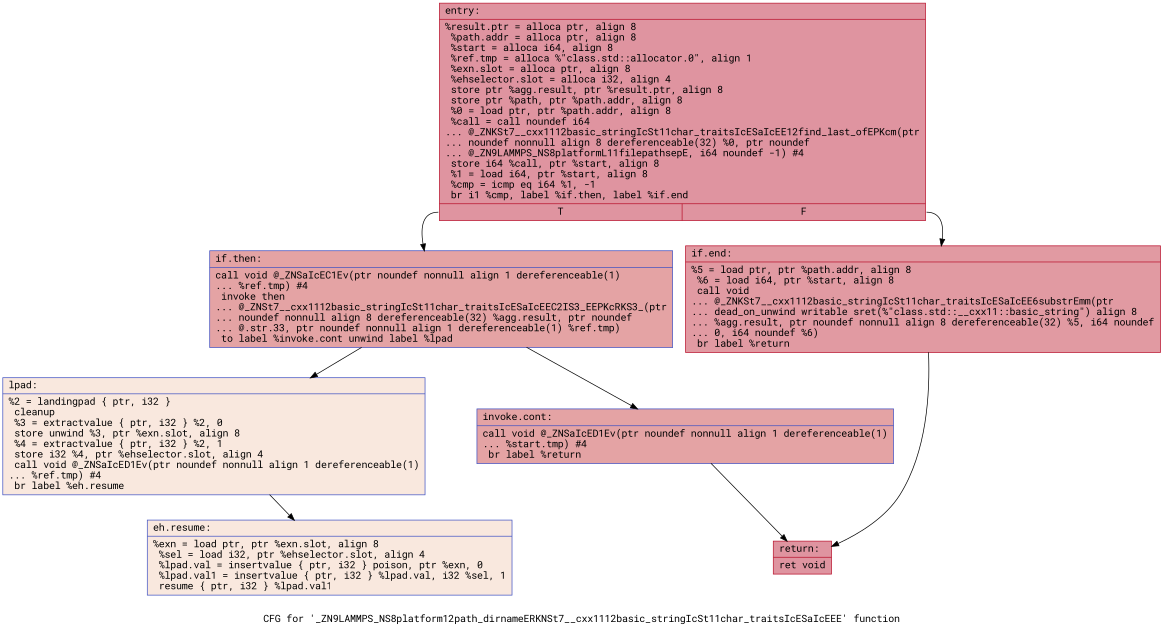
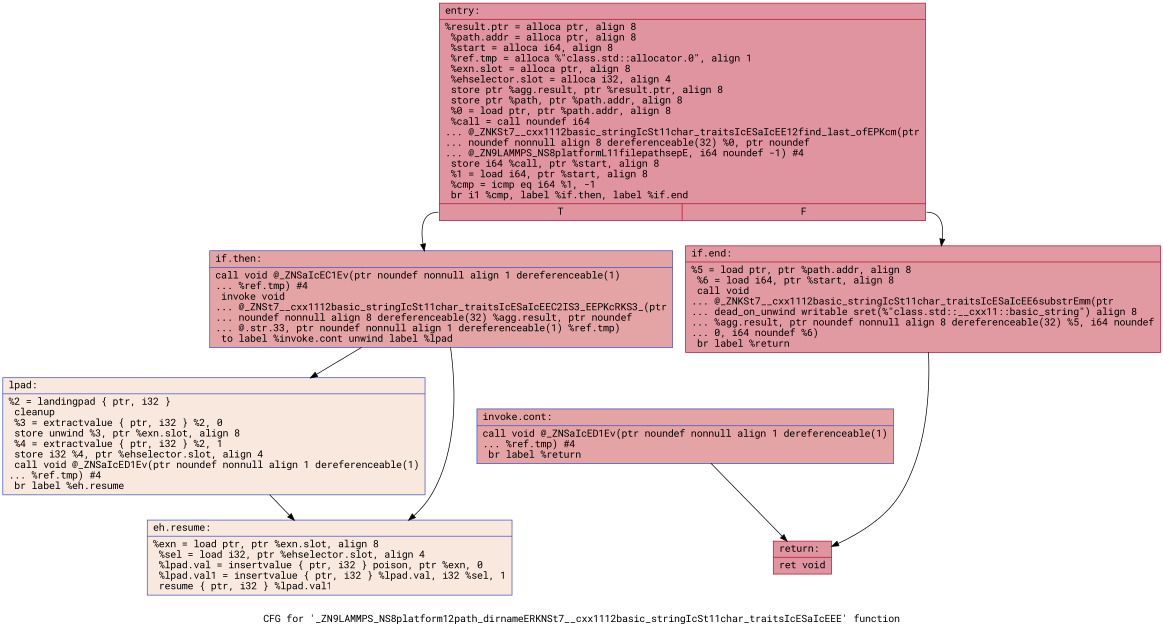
(250, 297) -> (250, 297)
(579, 376) -> (451, 436)
(535, 444) -> (529, 444)
